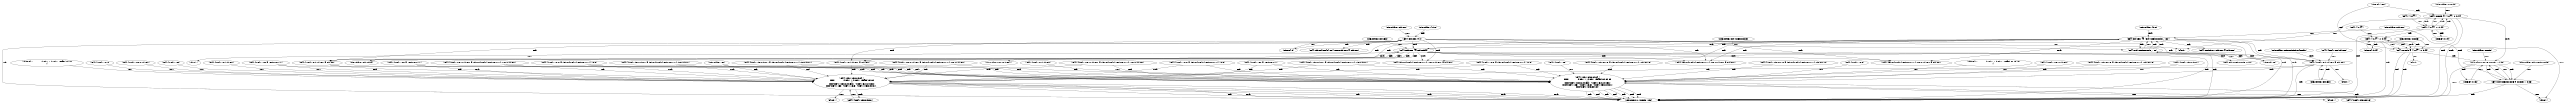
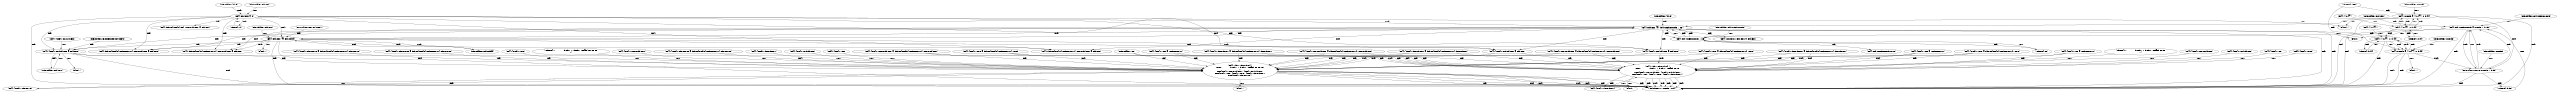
none -> (1014, 19)
none -> (2076, 35)
(1213, 59) -> (296, 33)
(2475, 72) -> (2519, 53)
(2455, 82) -> (2462, 83)
